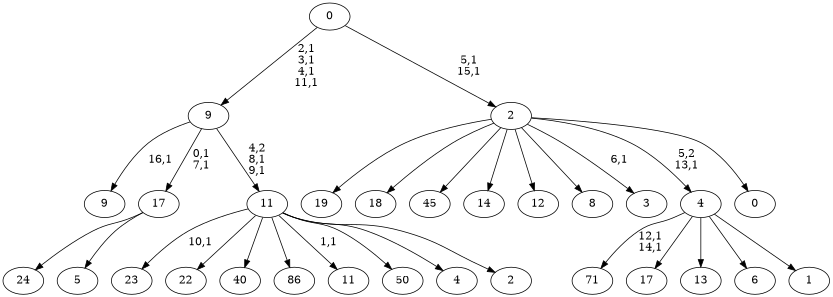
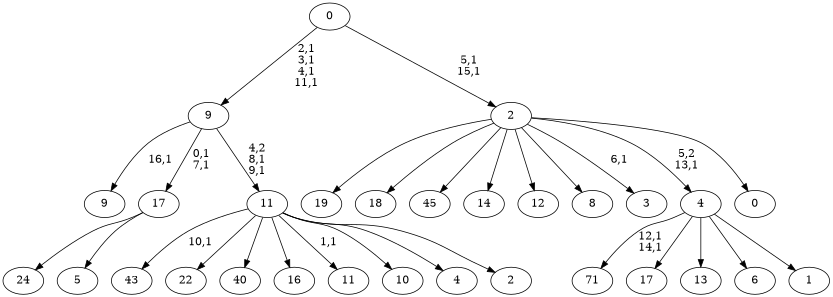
(132, 281) -> (132, 281)
(294, 281) -> (294, 281)
(403, 281) -> (403, 281)
